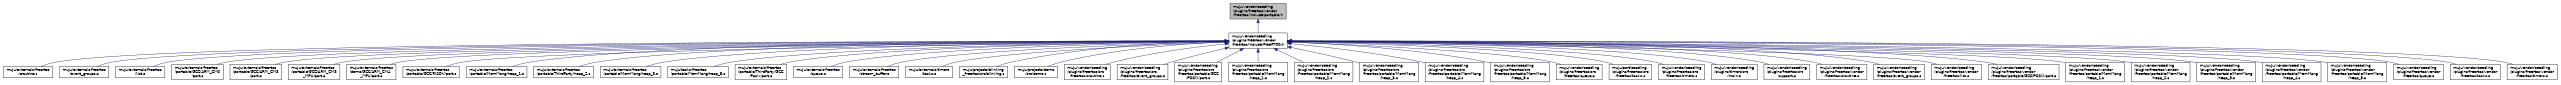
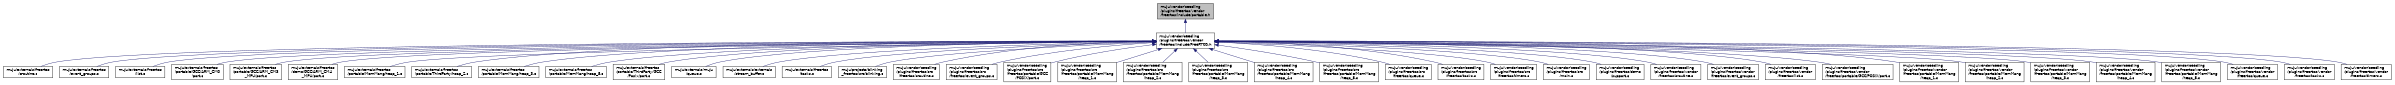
(256, 72) -> none
(431, 72) -> none
(698, 72) -> (576, 72)
(818, 72) -> (694, 72)
(874, 72) -> (749, 72)
(929, 72) -> (807, 72)
(1036, 72) -> none
(1630, 72) -> (1461, 72)
(1734, 72) -> (1566, 72)
(1787, 72) -> (1620, 72)
